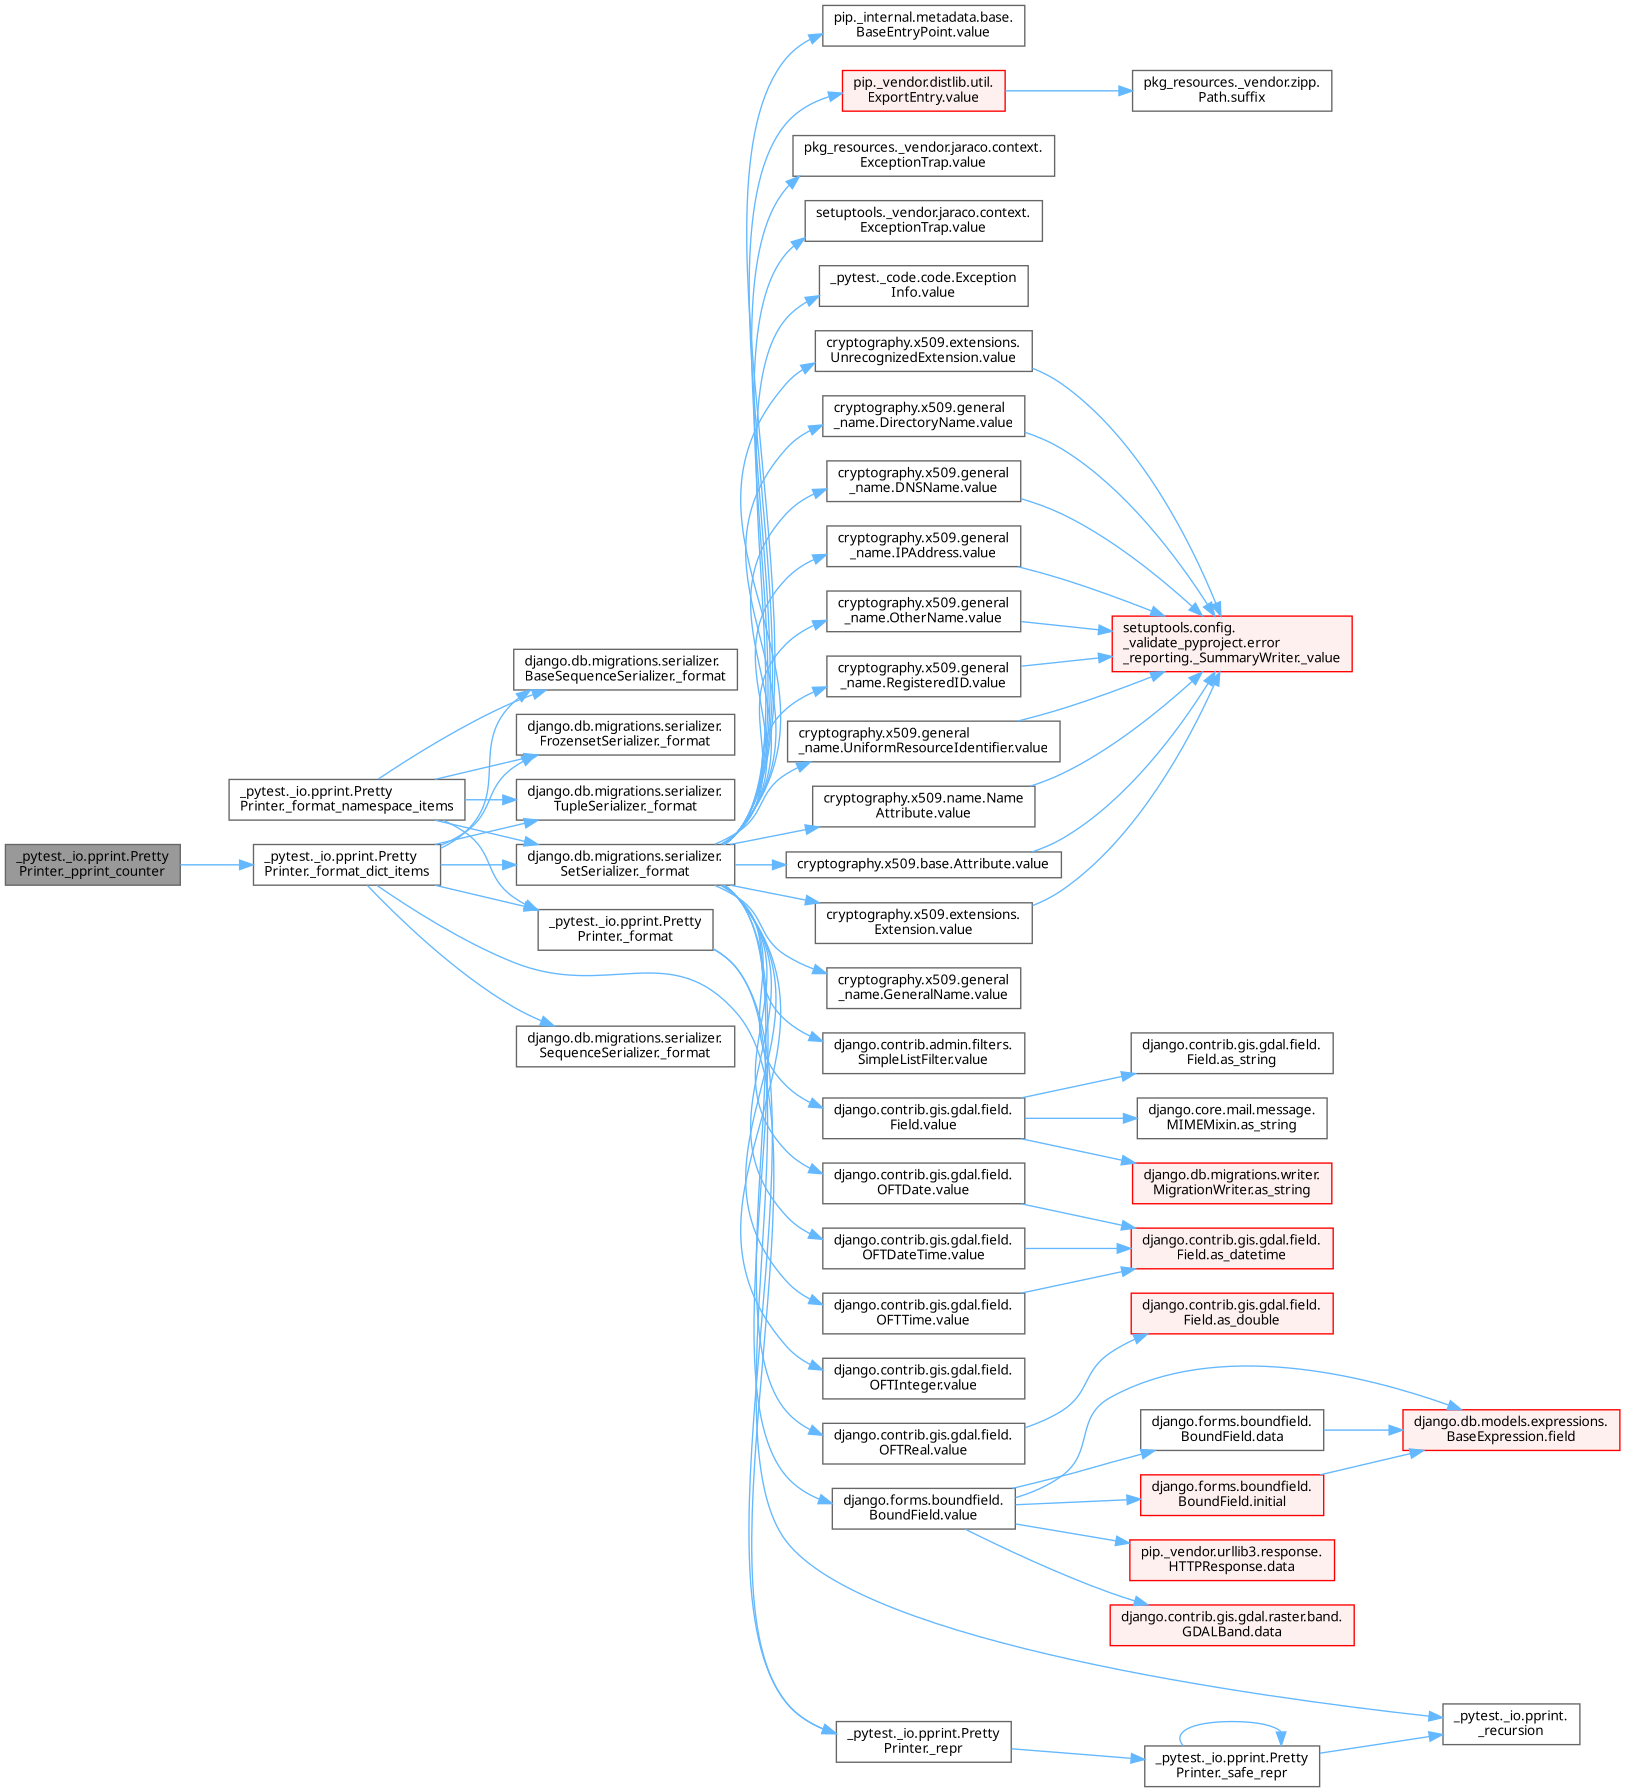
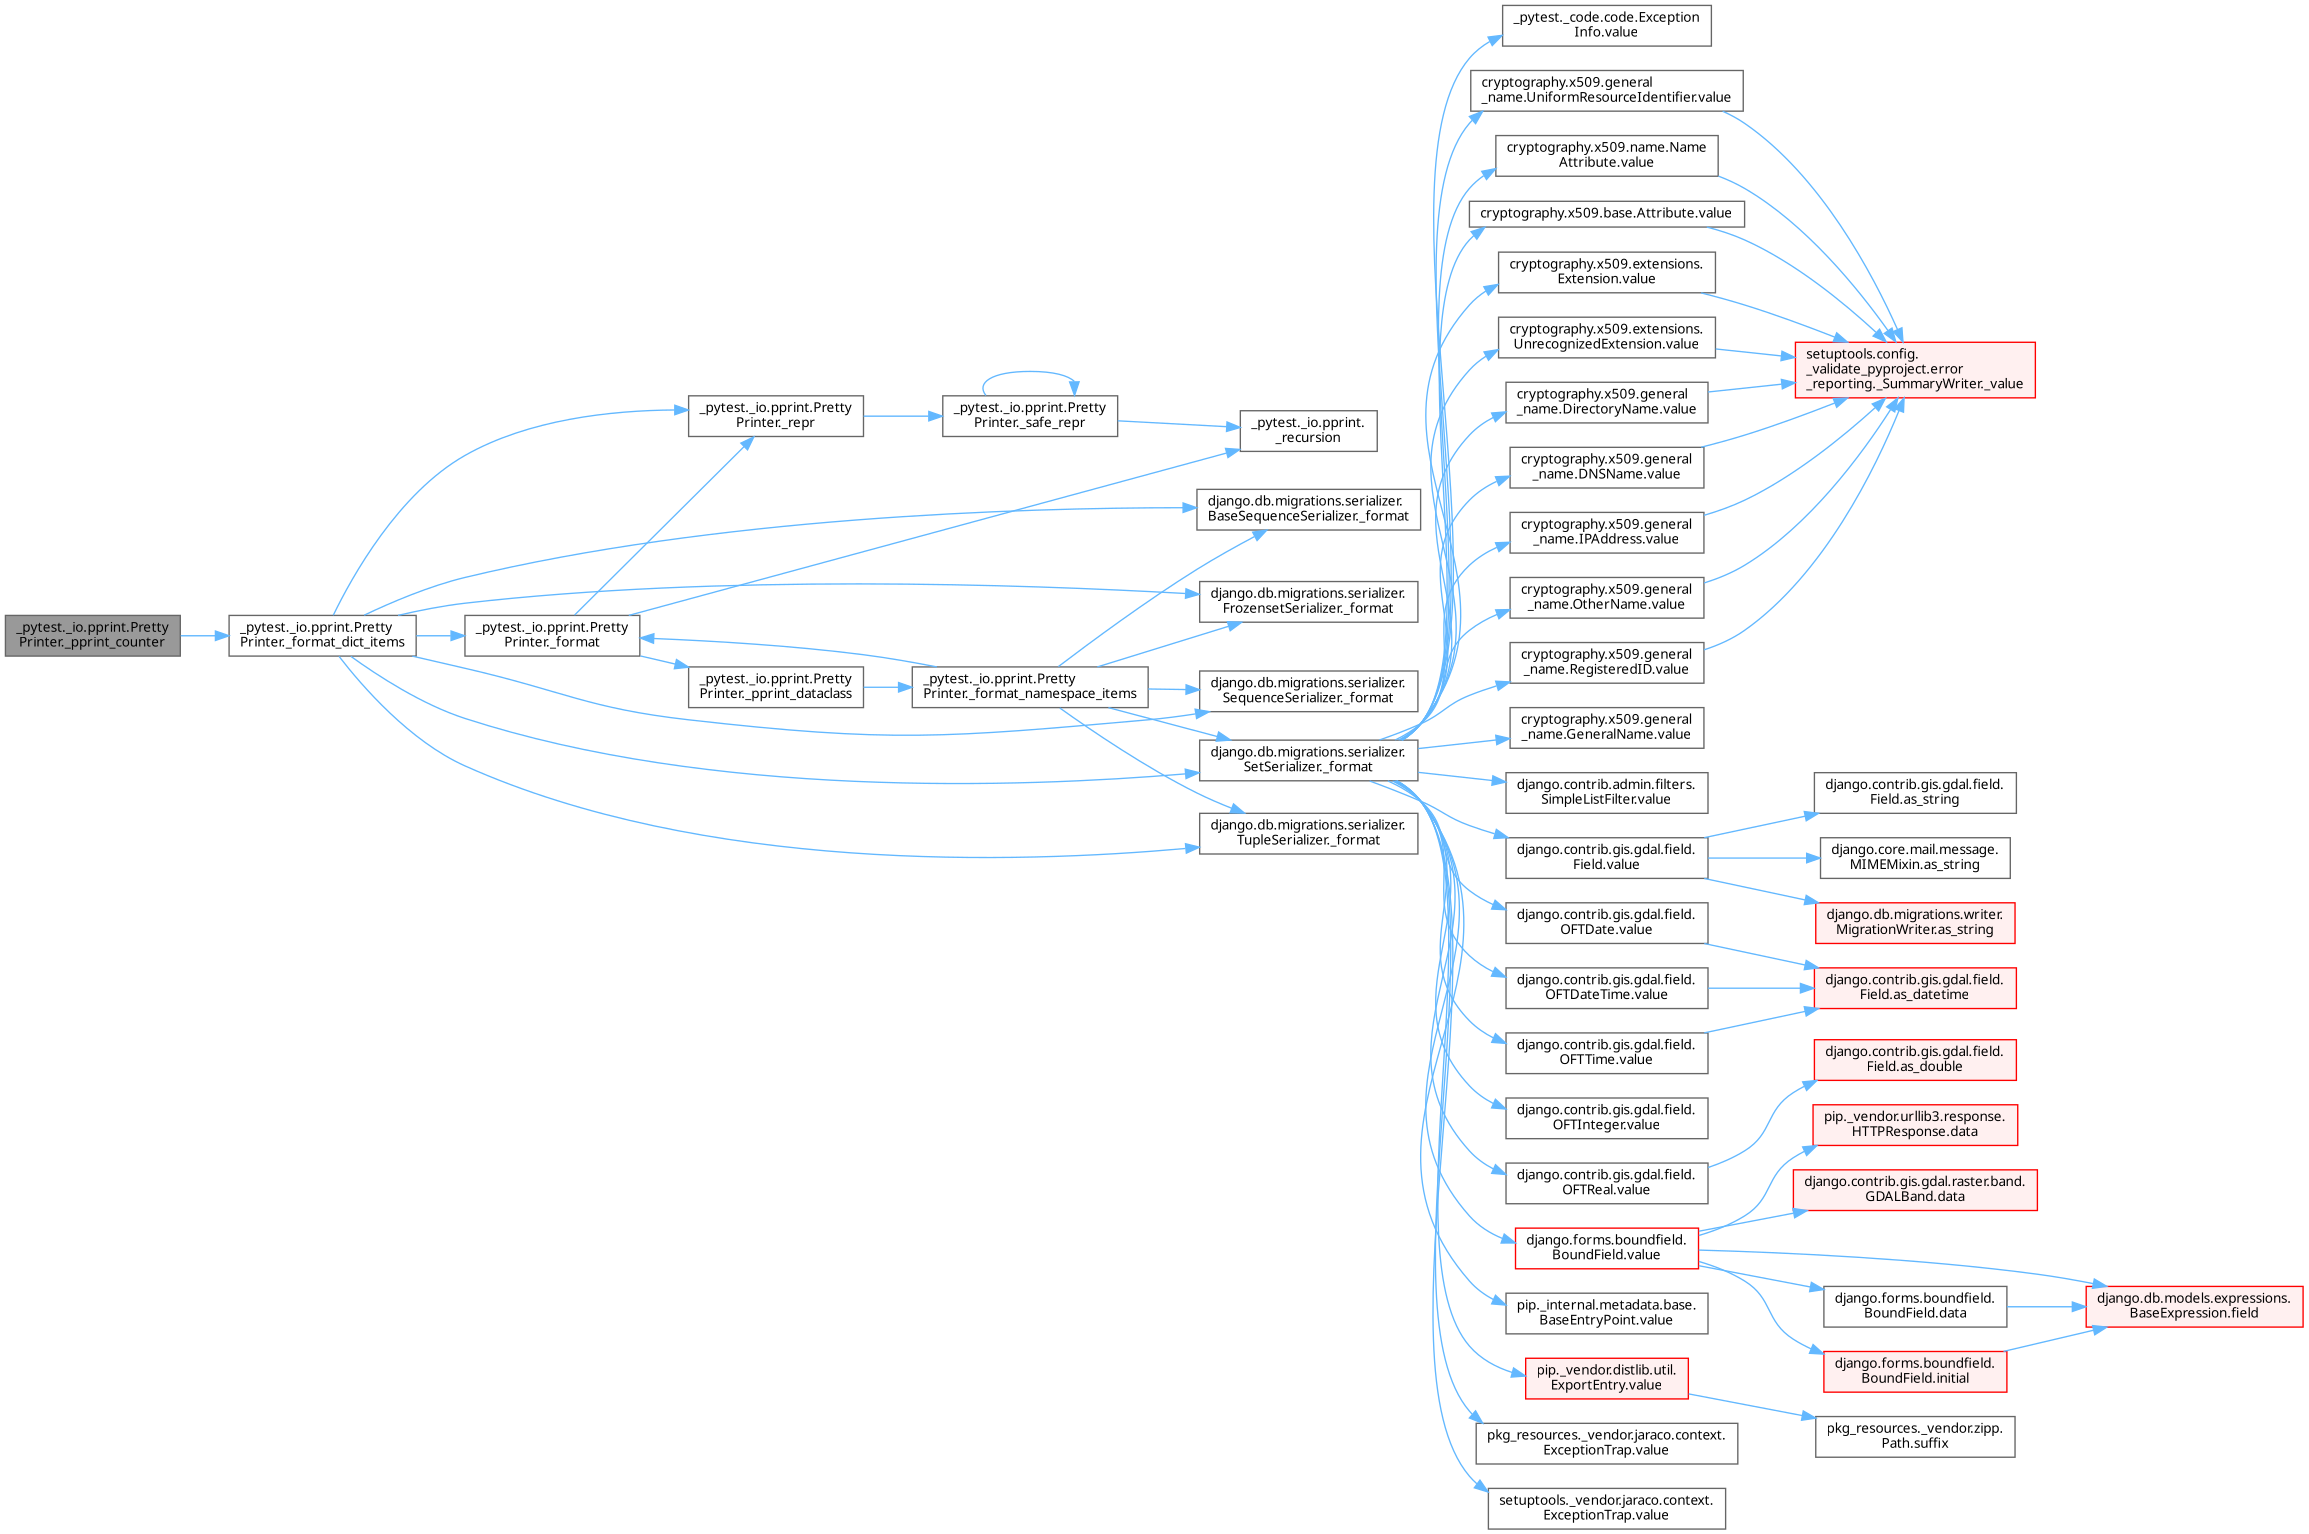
none -> (776, 687)
none -> (1167, 689)
(924, 1509) -> (1607, 1248)
